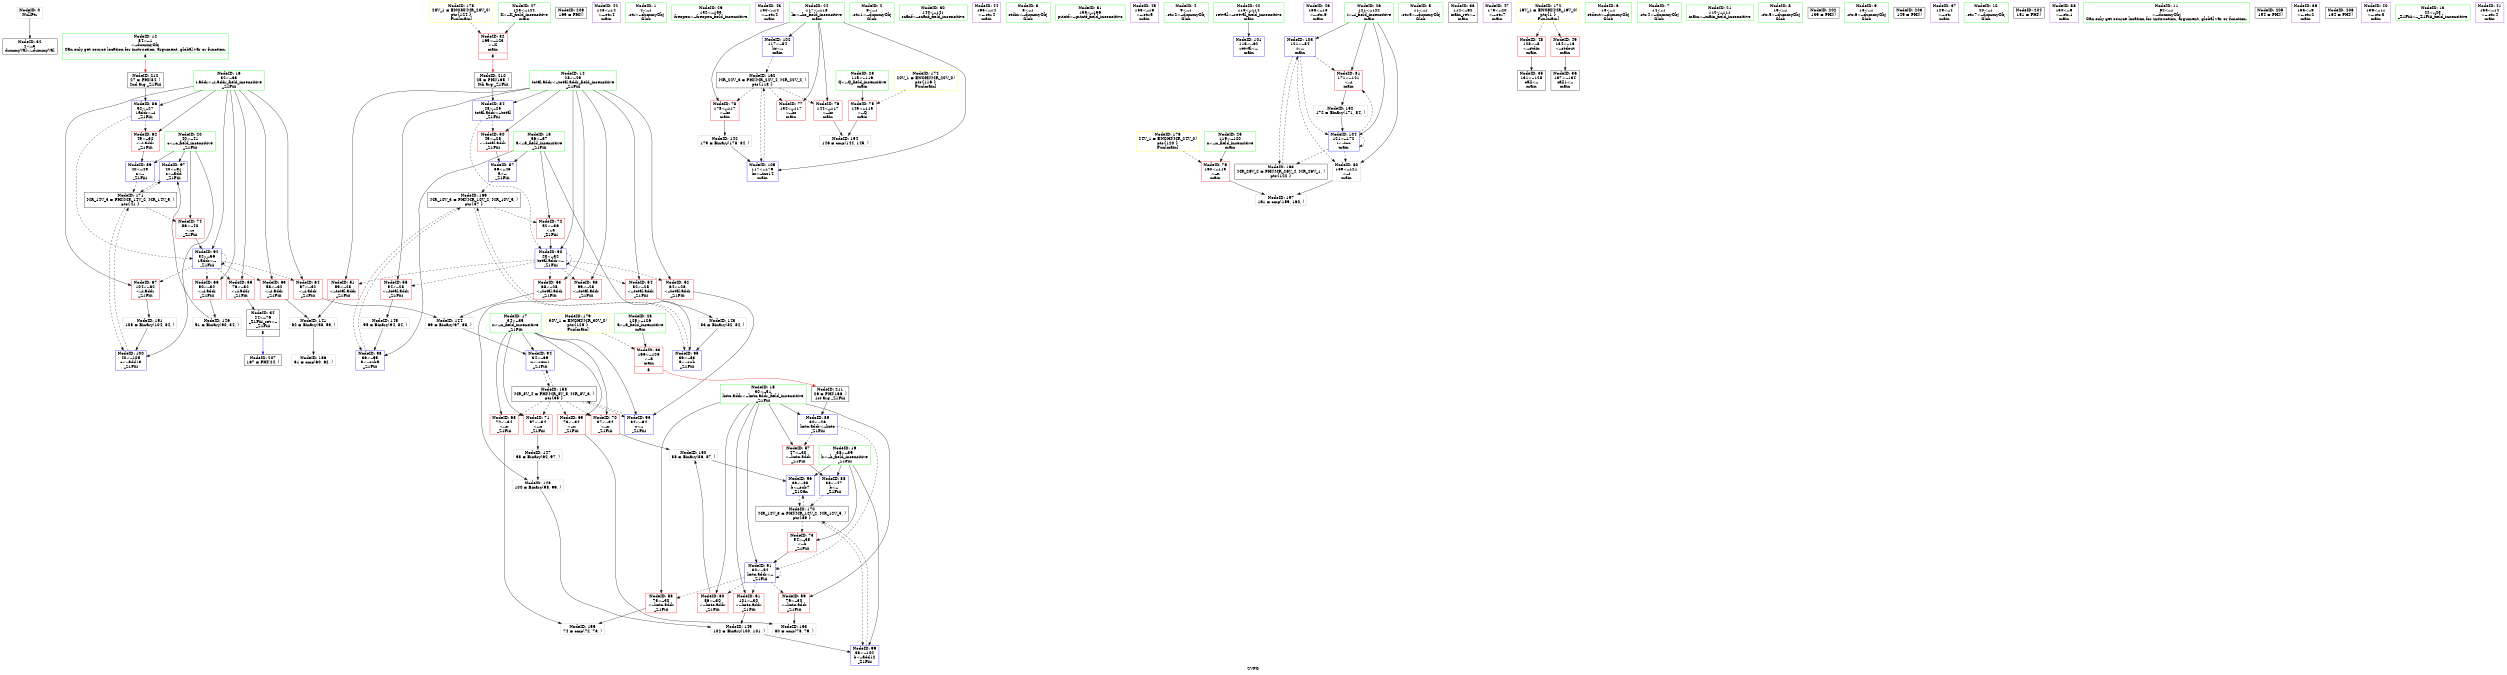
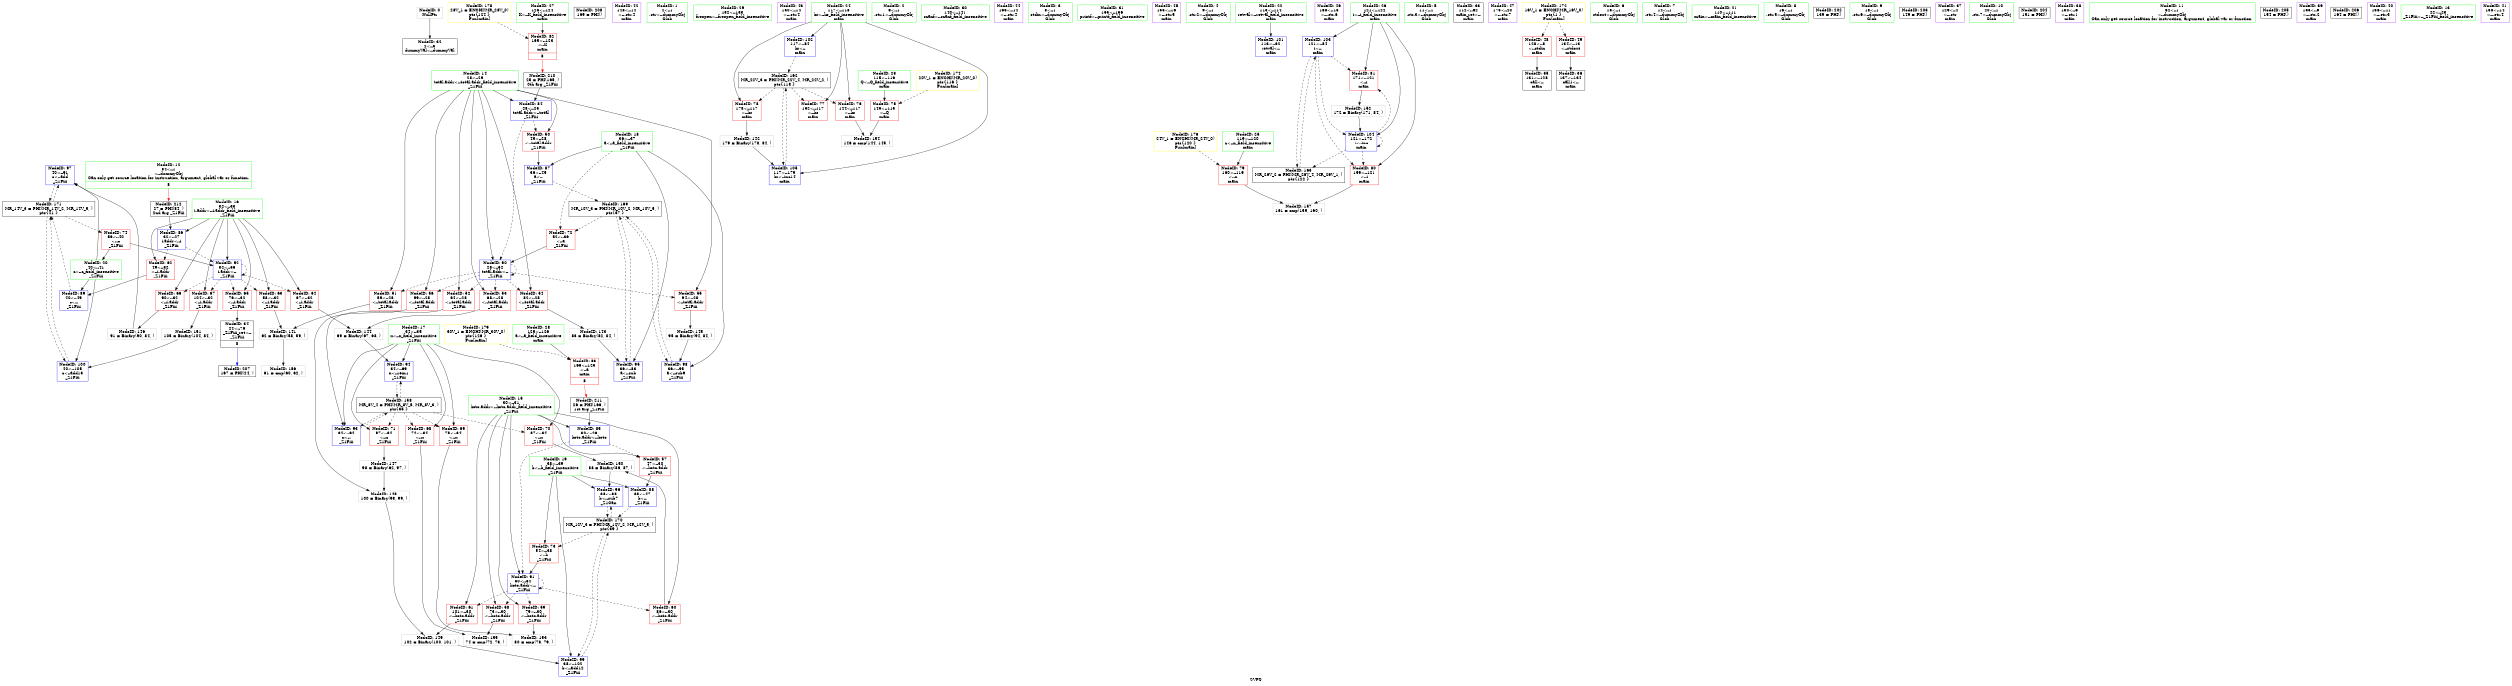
(1347, 172) -> (1364, 175)
(190, 183) -> (107, 253)
(545, 183) -> (577, 183)
